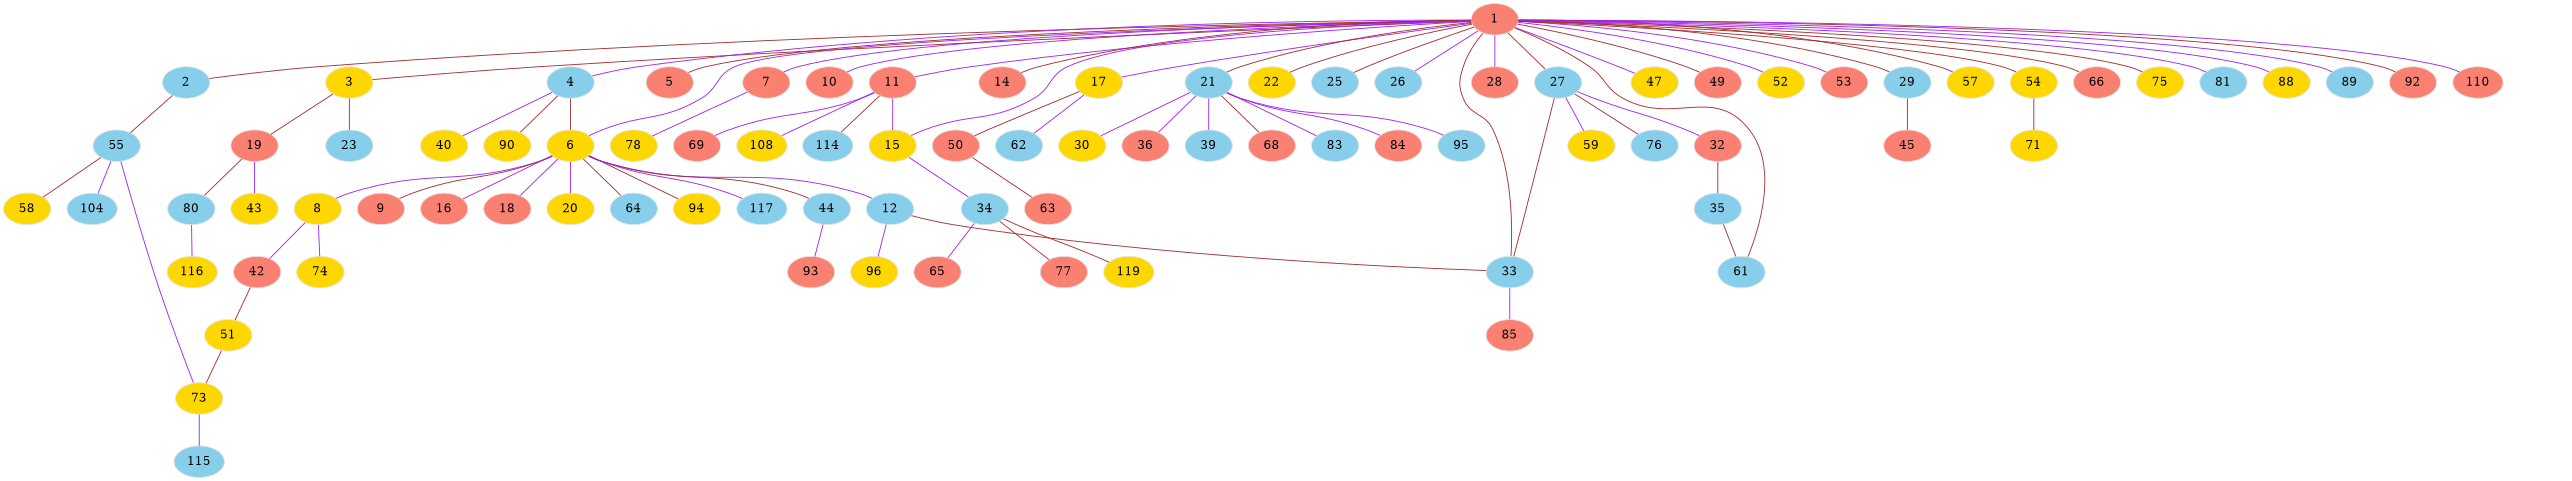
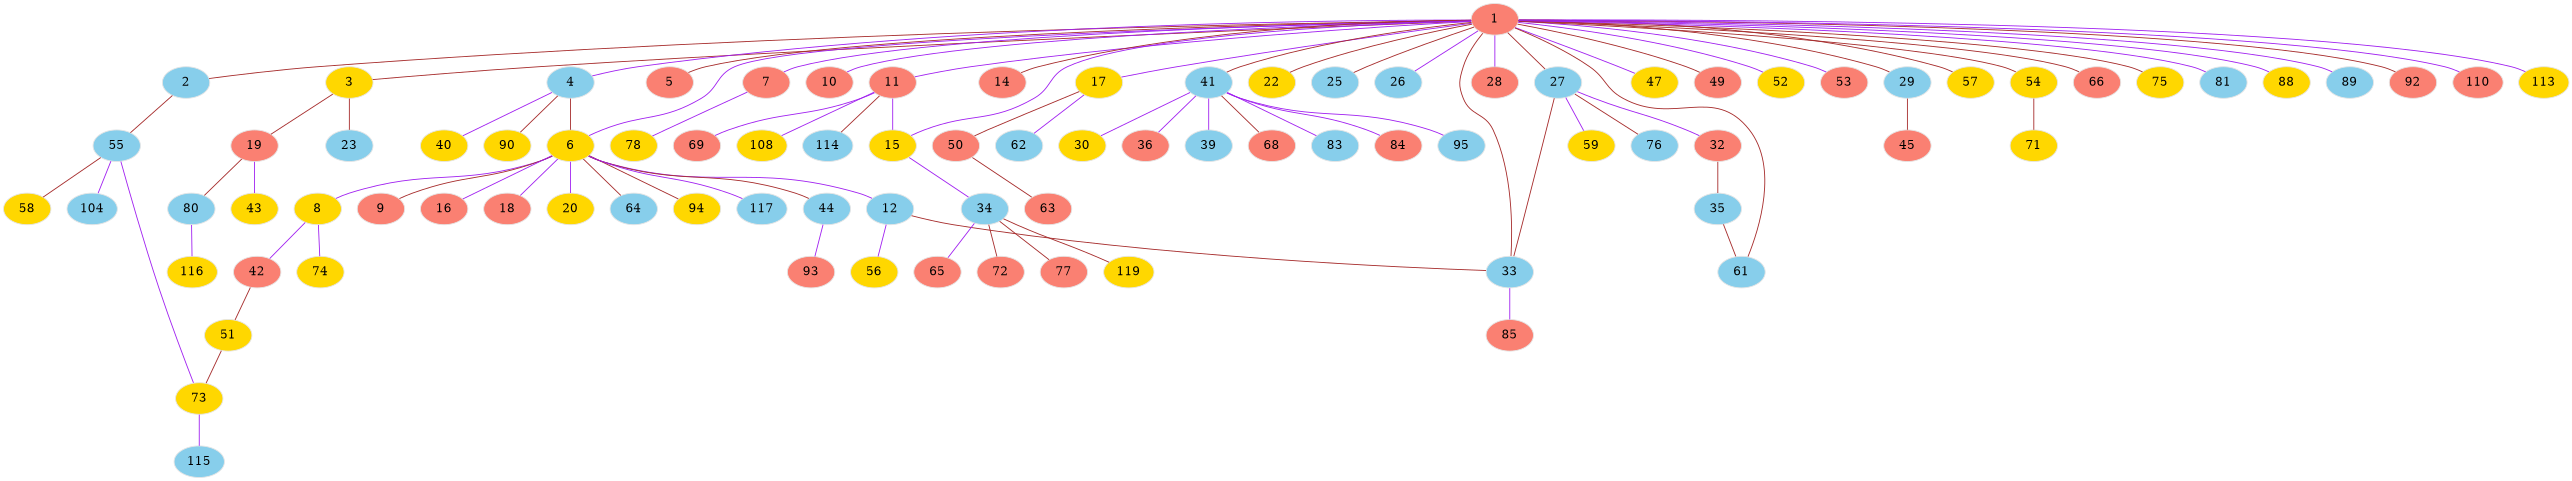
(1209, 83) -> (1209, 83)
none -> (2544, 83)
(874, 272) -> (874, 272)
none -> (1001, 272)
